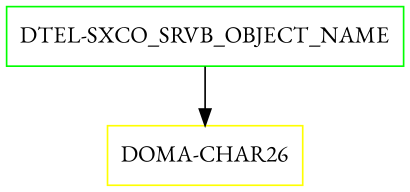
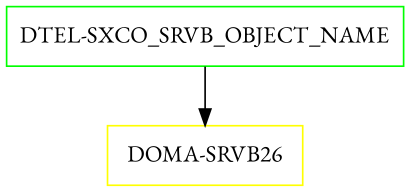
(205, 155) -> (205, 155)
